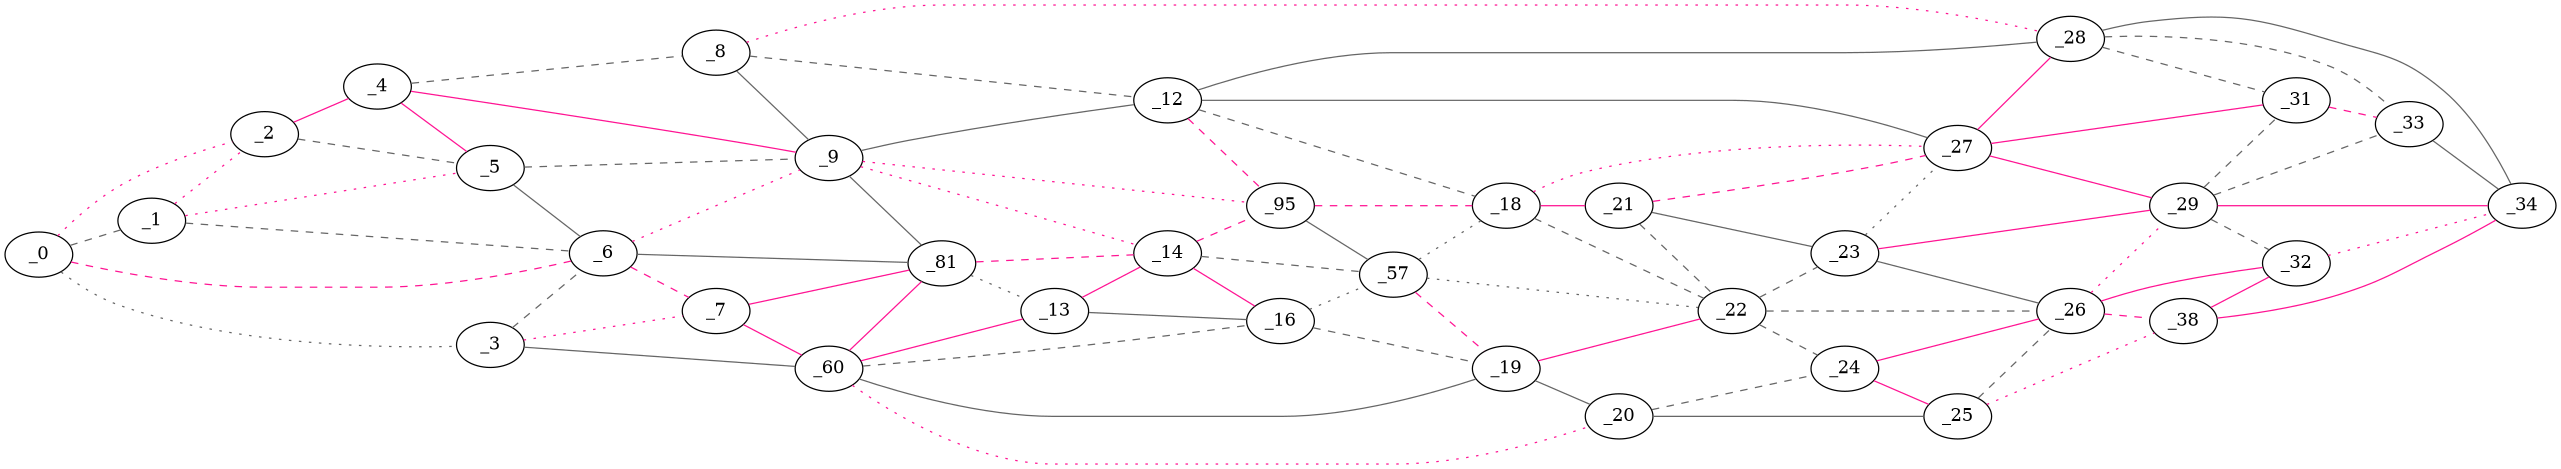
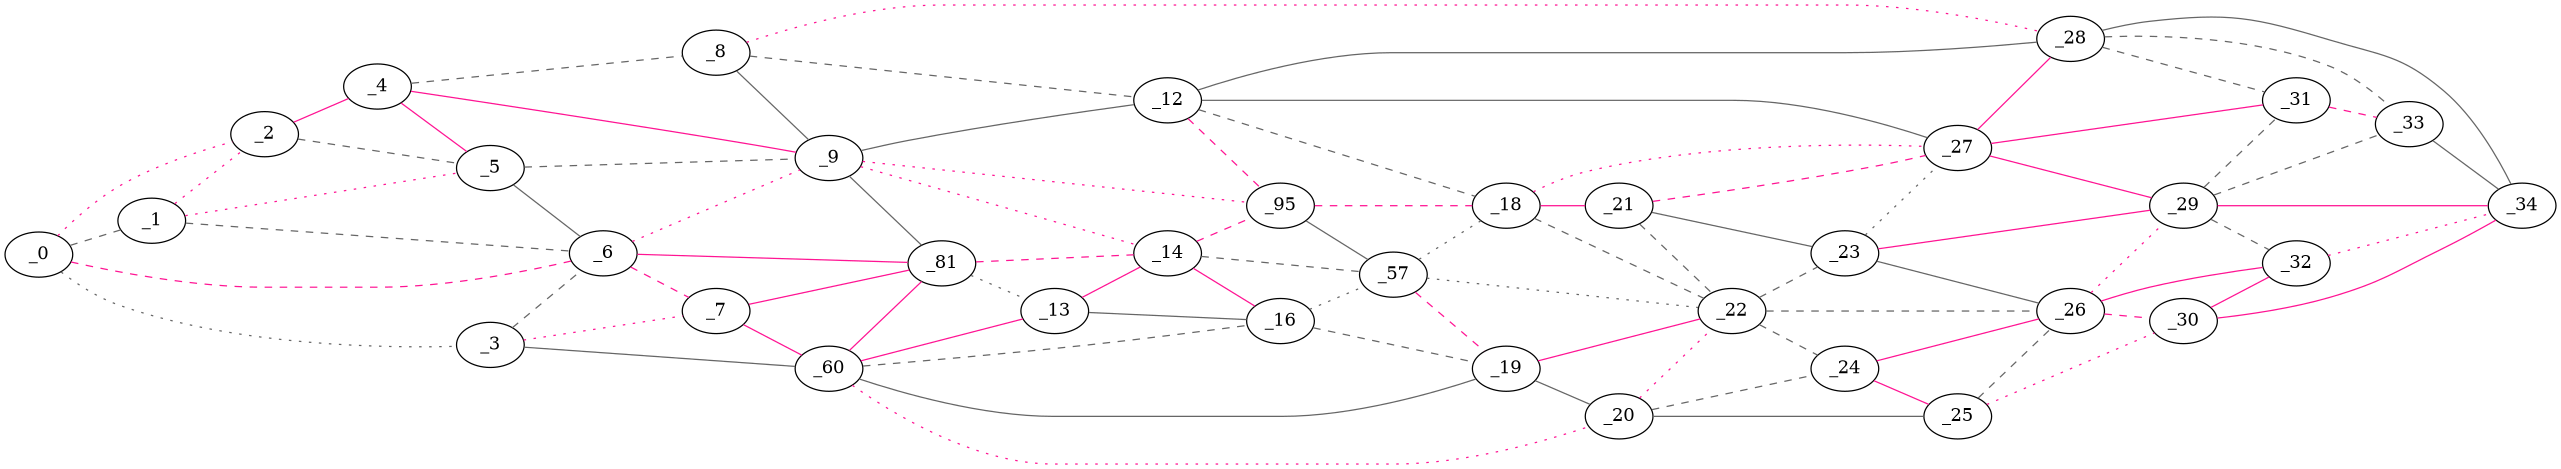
(772, 258) -> (772, 258)
(2184, 321) -> (2184, 321)
none -> (1676, 364)
